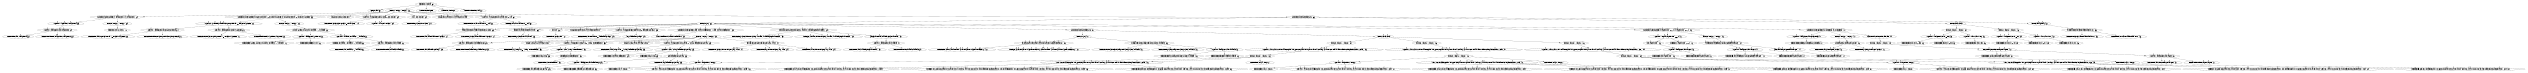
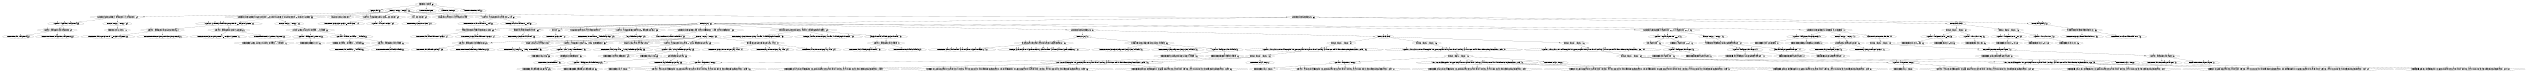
none -> (1767, 43)
